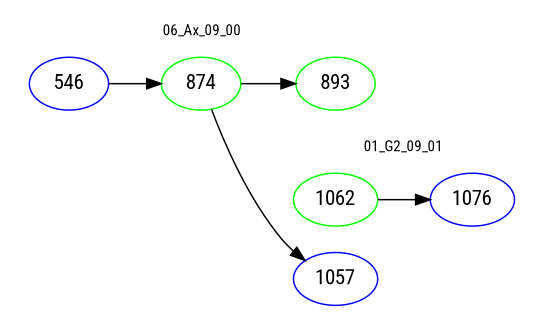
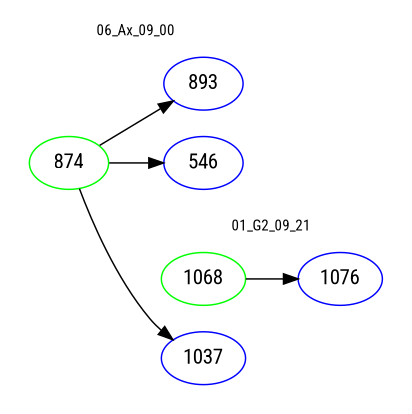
(128, 84) -> (129, 163)
(336, 84) -> (203, 84)
(404, 148) -> (272, 227)
(336, 200) -> (203, 279)
(336, 279) -> (203, 358)
